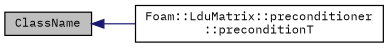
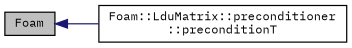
(48, 24) -> (30, 24)
